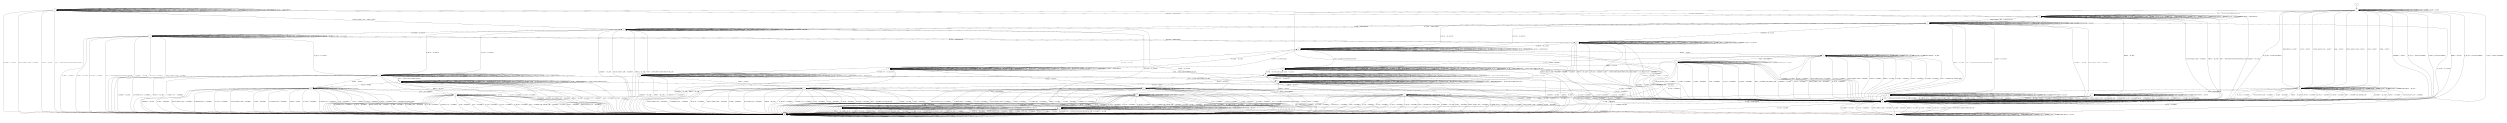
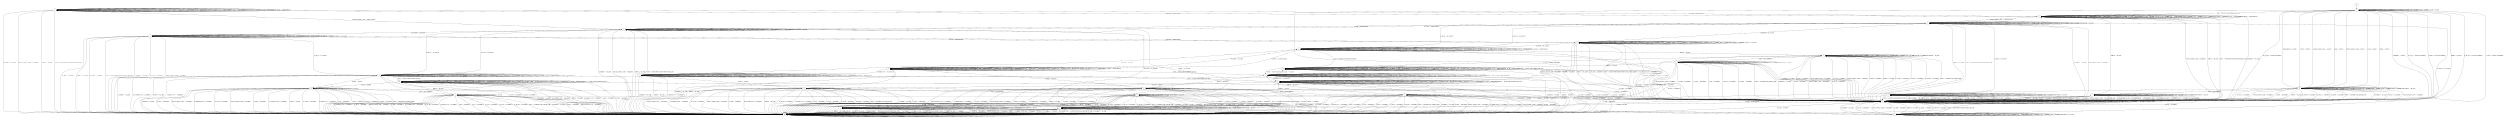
(2124, 29) -> (2111, 29)
